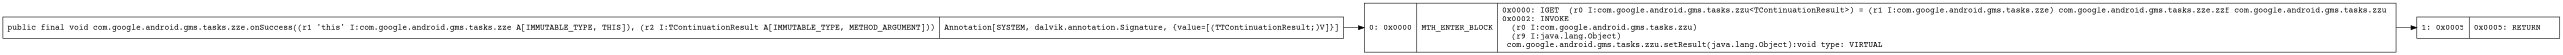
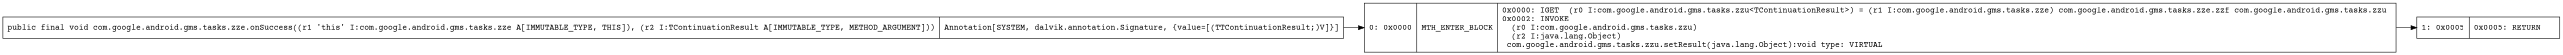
(1562, 36) -> (1562, 36)
